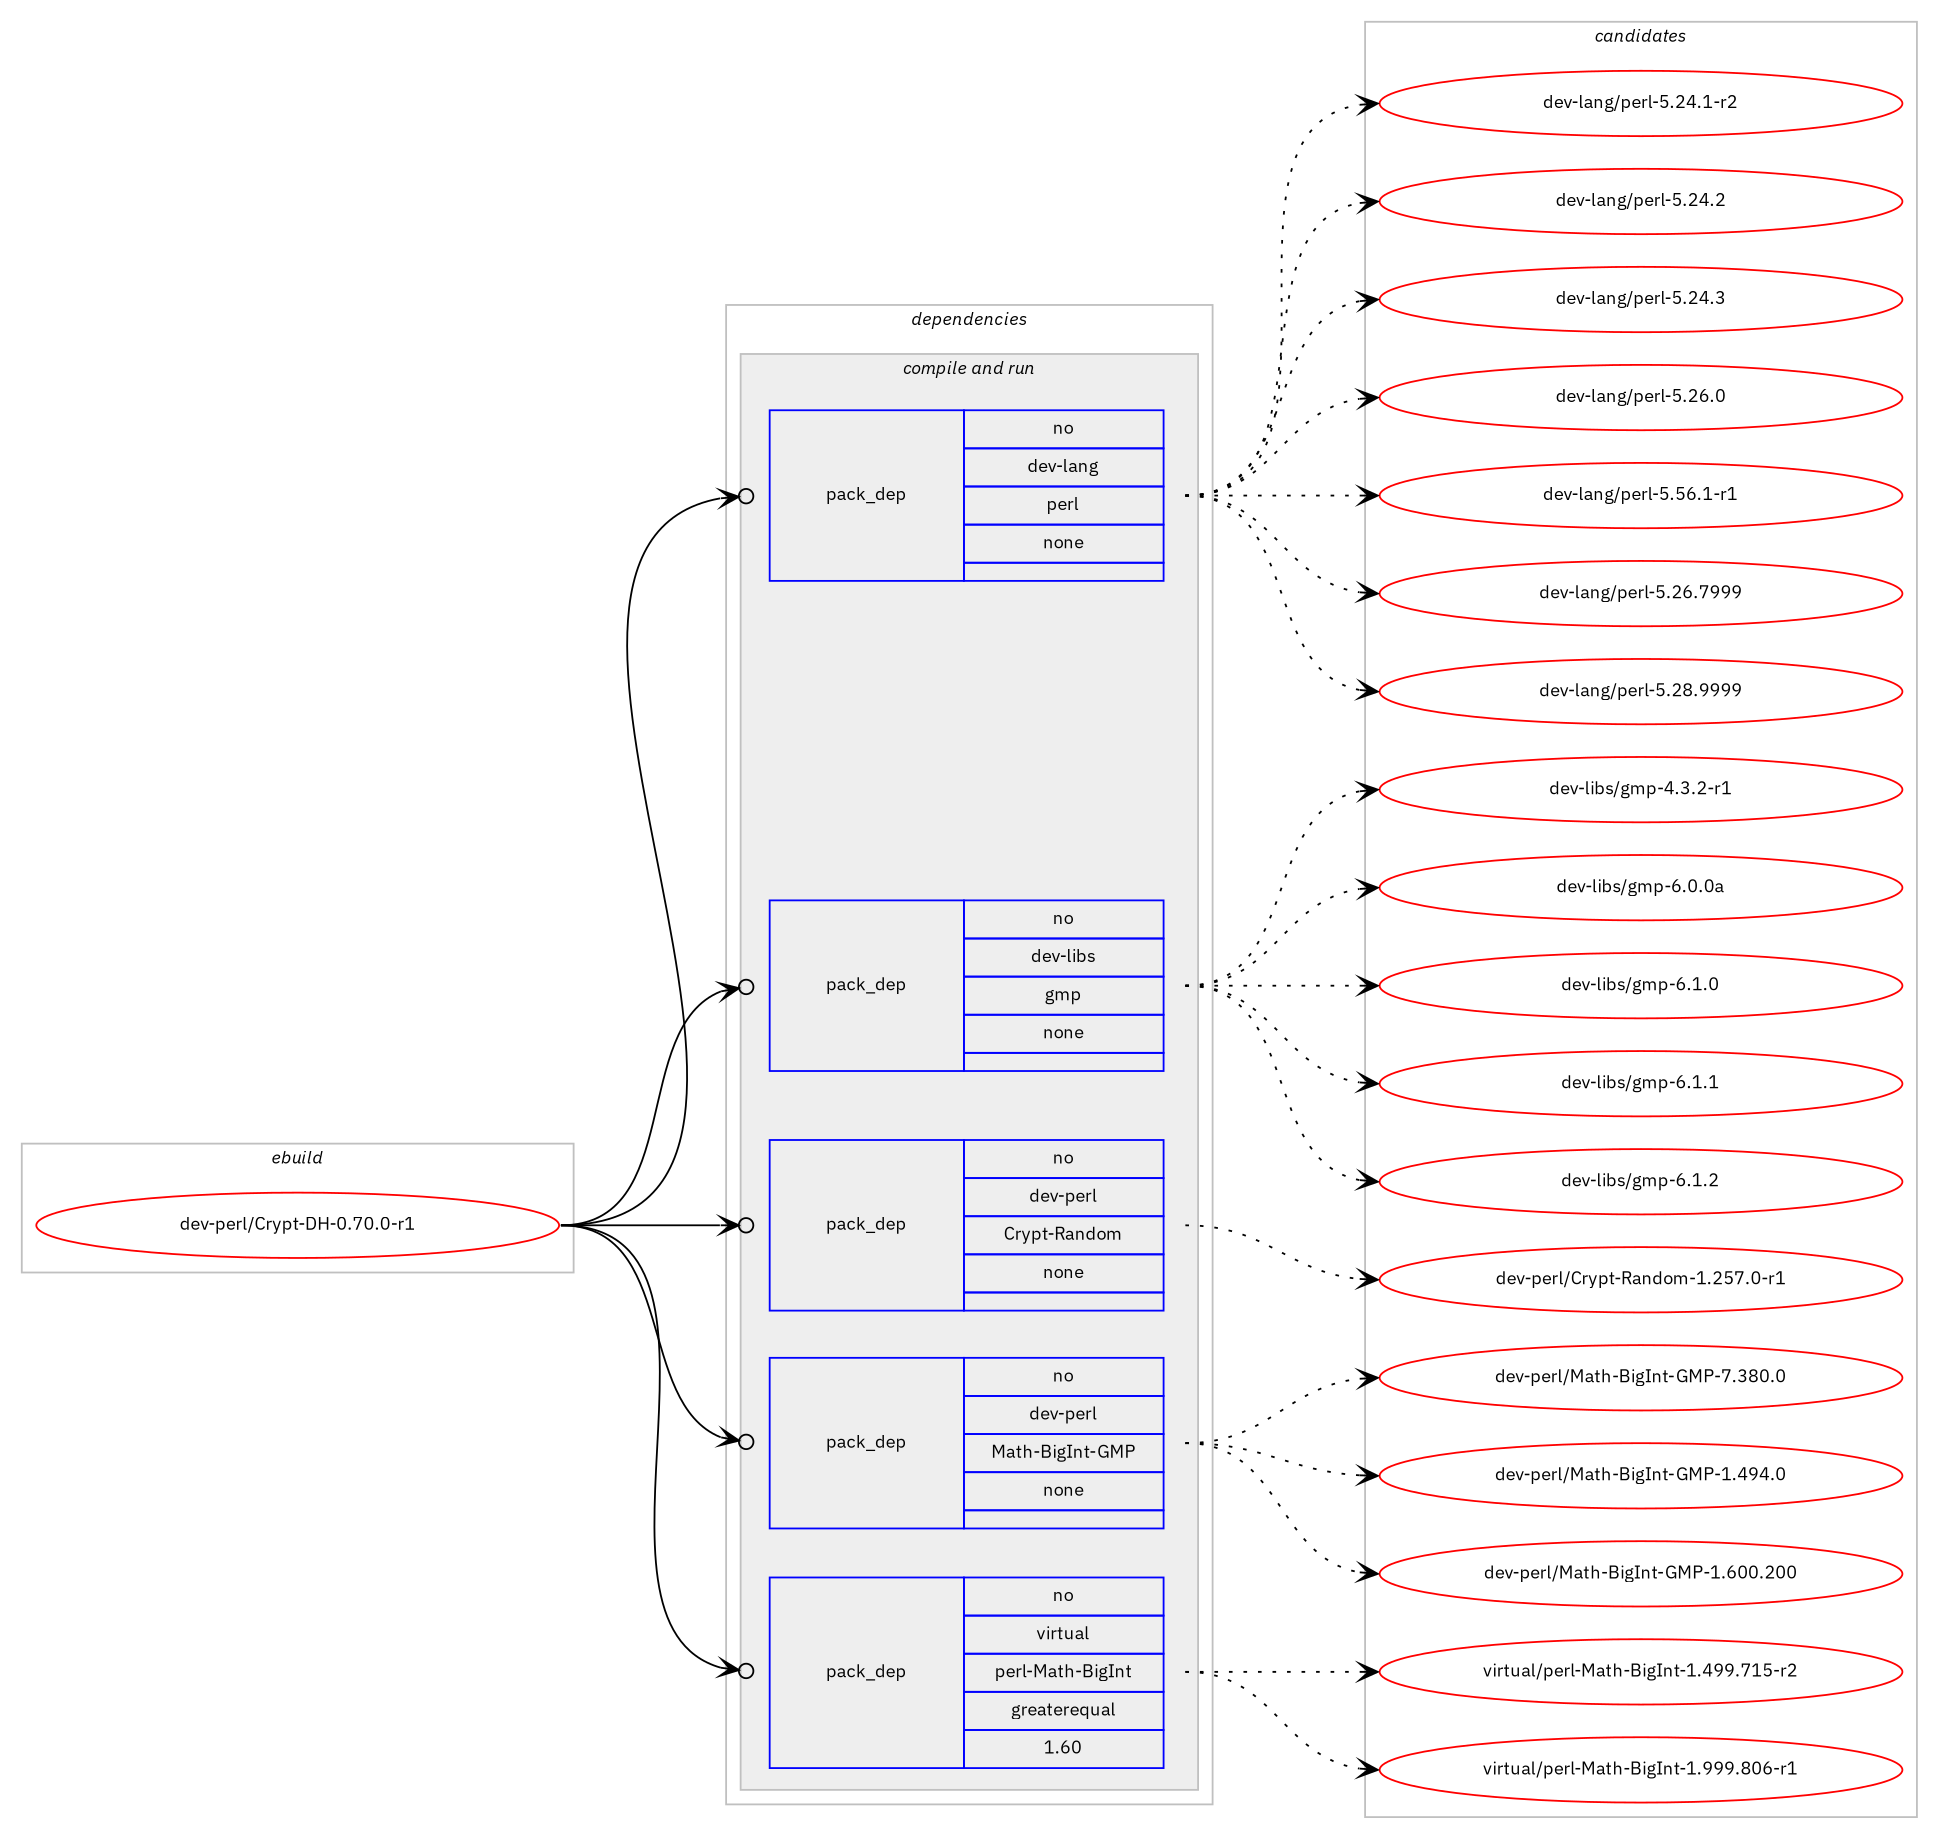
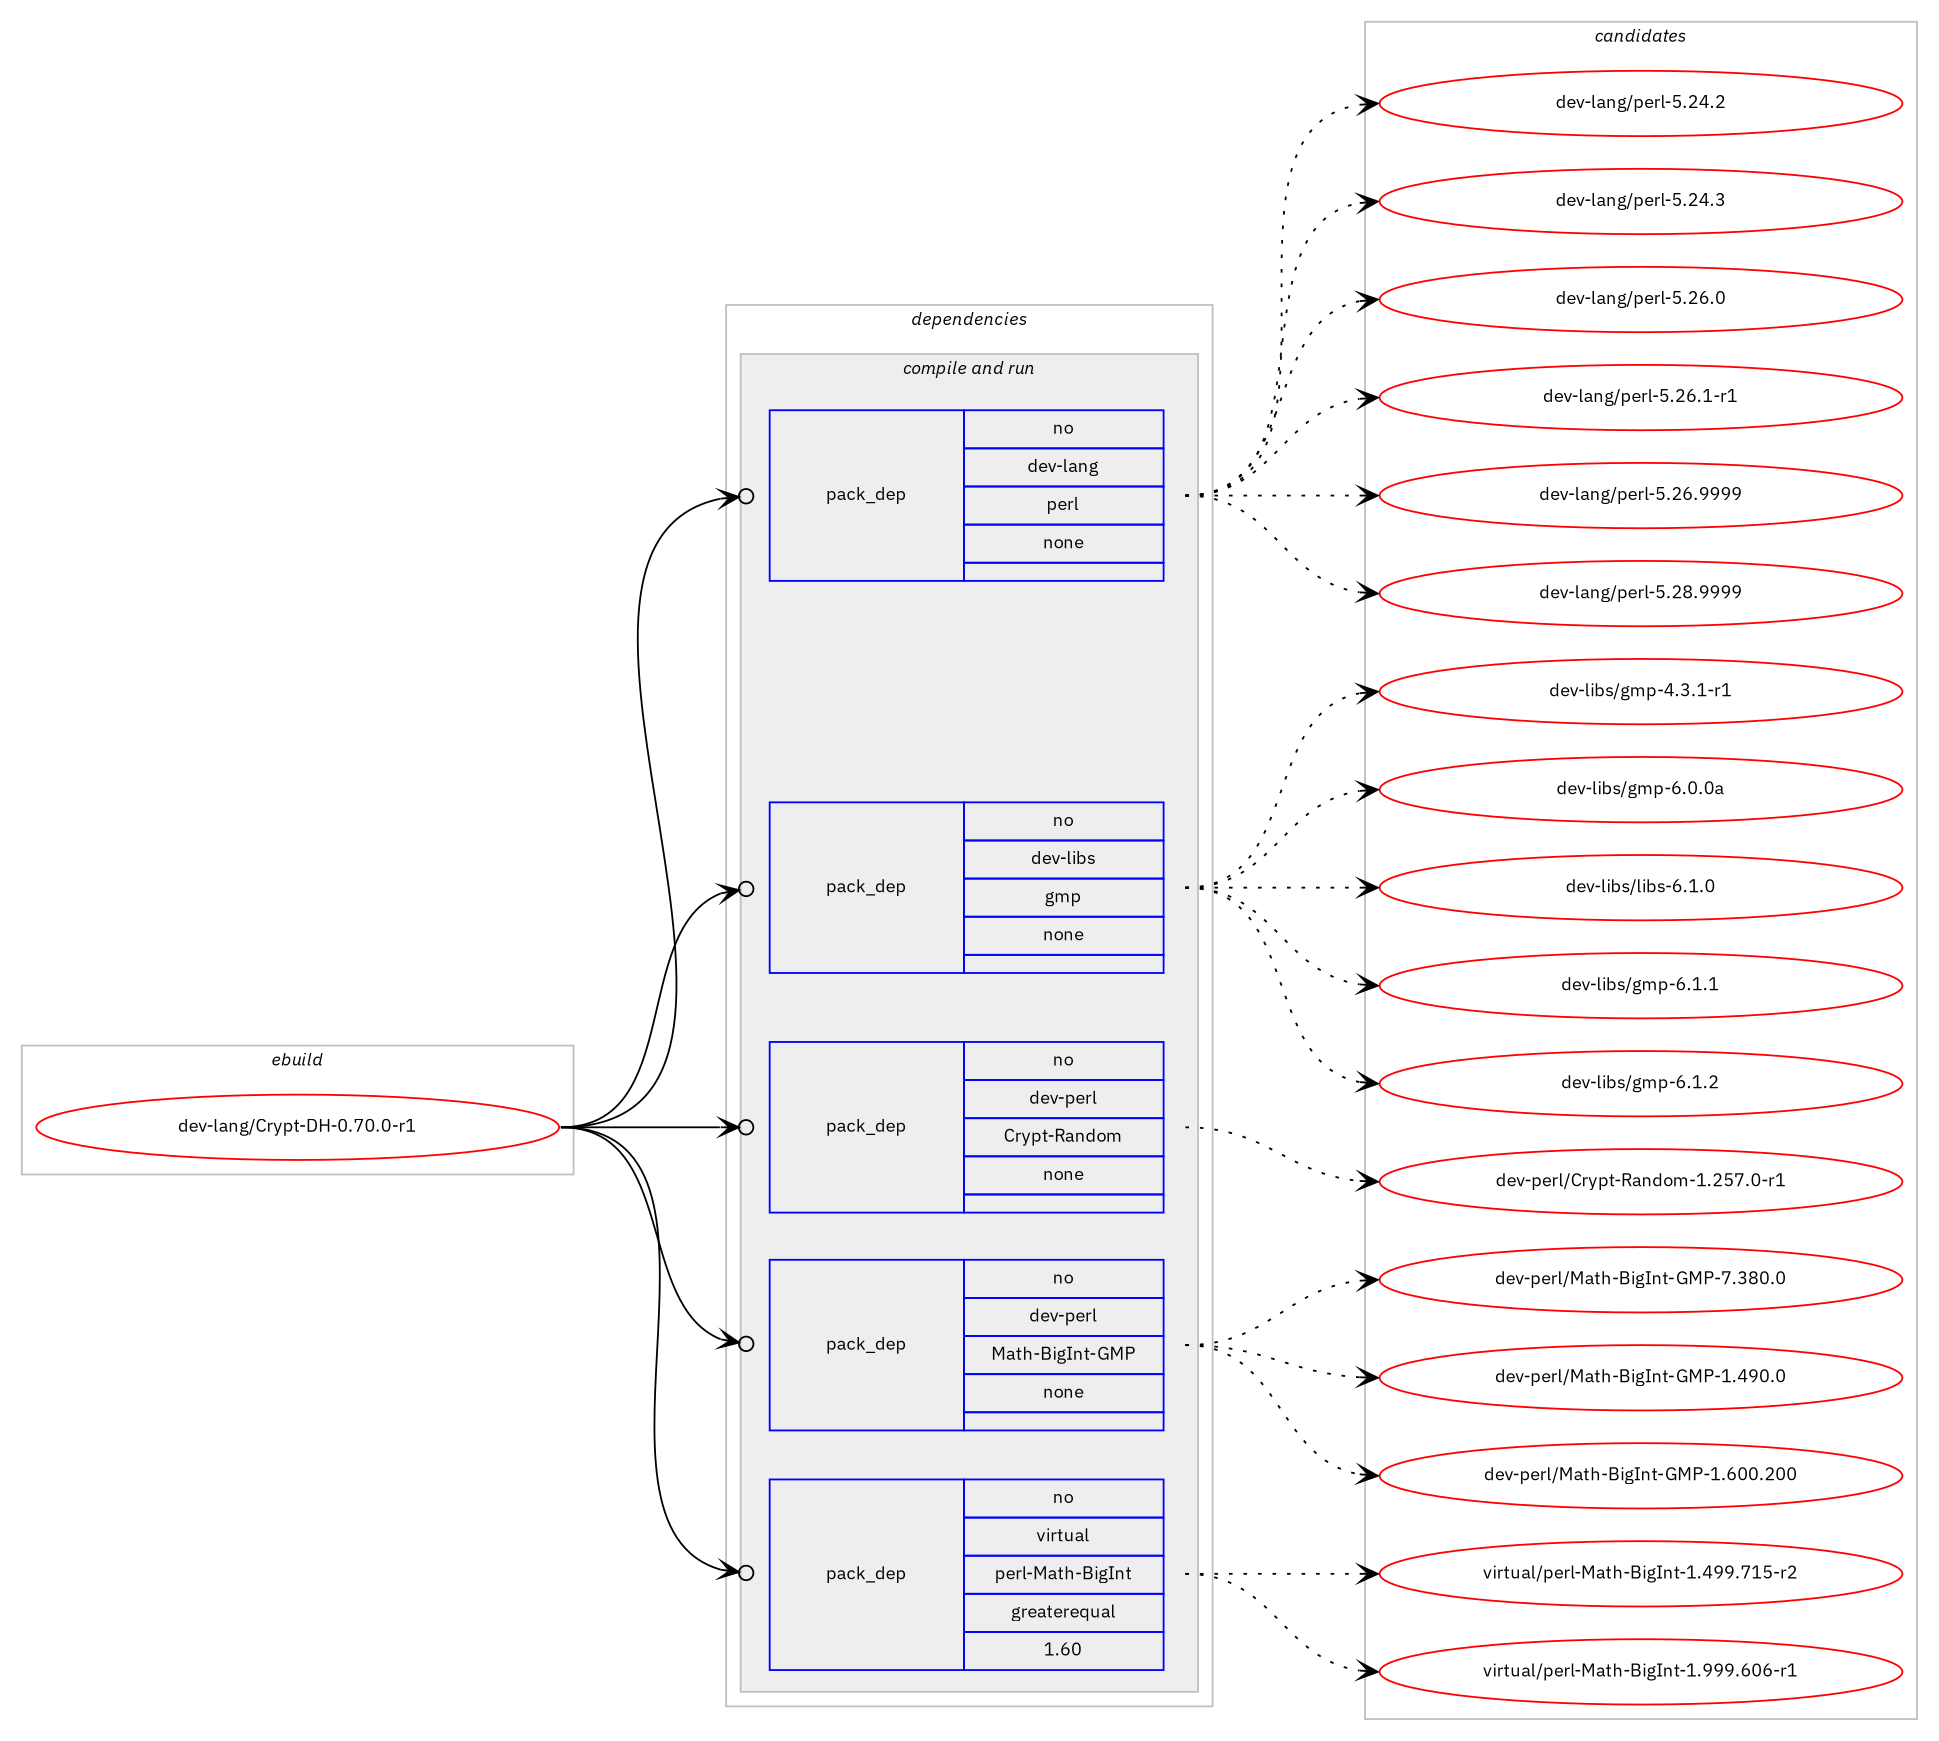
(1641, 103) -> none
(1641, 496) -> (1641, 398)
(1641, 594) -> (1641, 496)
(1641, 790) -> (1641, 692)
(1641, 986) -> (1641, 888)
(298, 1225) -> (298, 1127)
(1641, 1476) -> (1641, 1378)
(1641, 1770) -> (1641, 1672)
